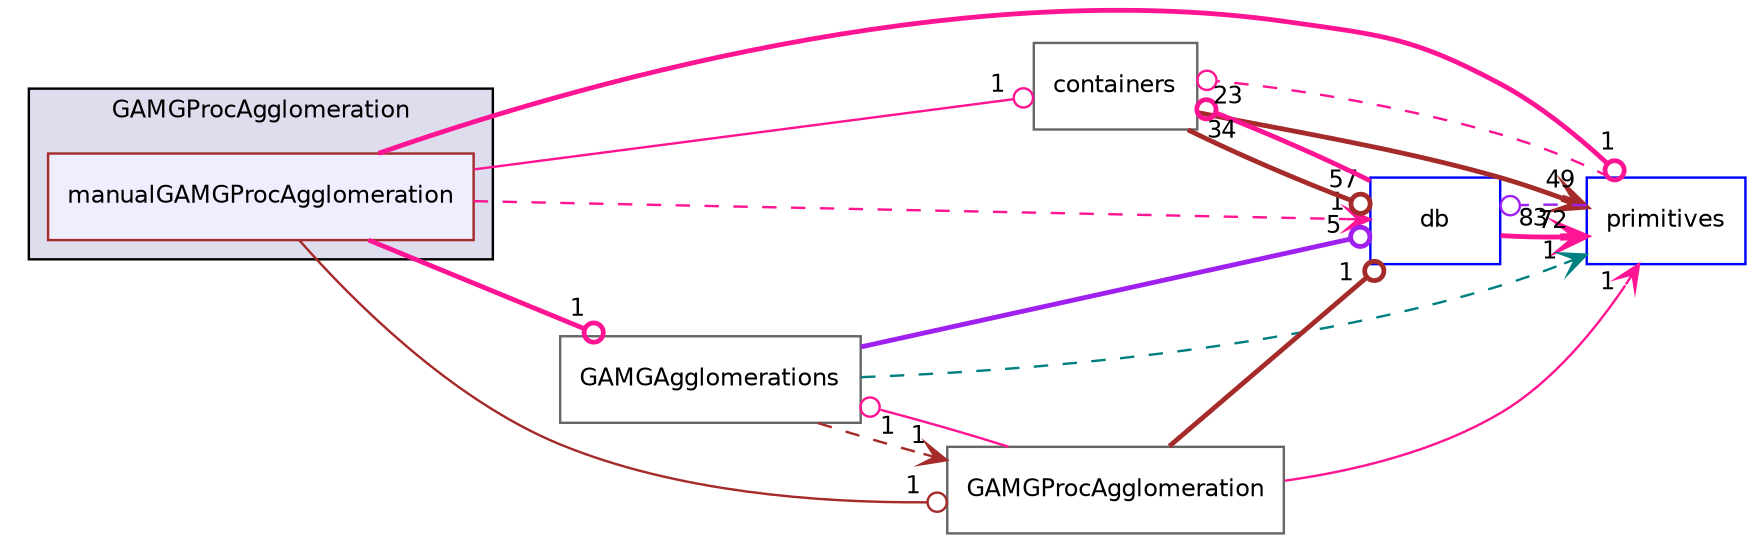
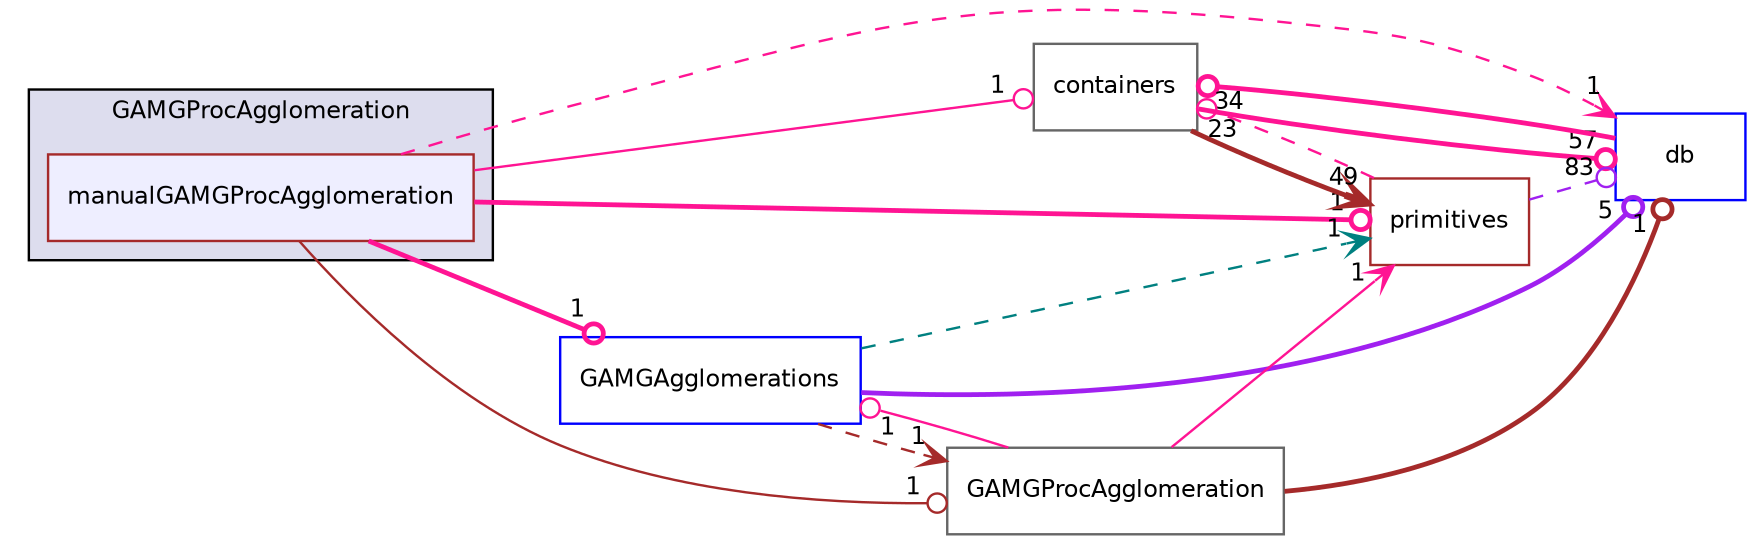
(1269, 167) -> (1396, 138)
(1666, 221) -> (1450, 222)
(1531, 237) -> none
(710, 380) -> (710, 380)
